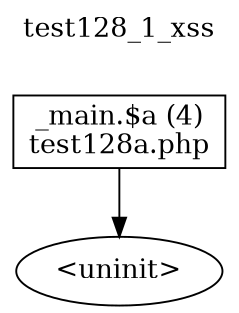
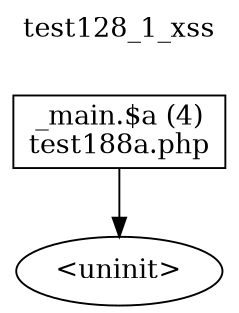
(119, 132) -> (119, 132)
